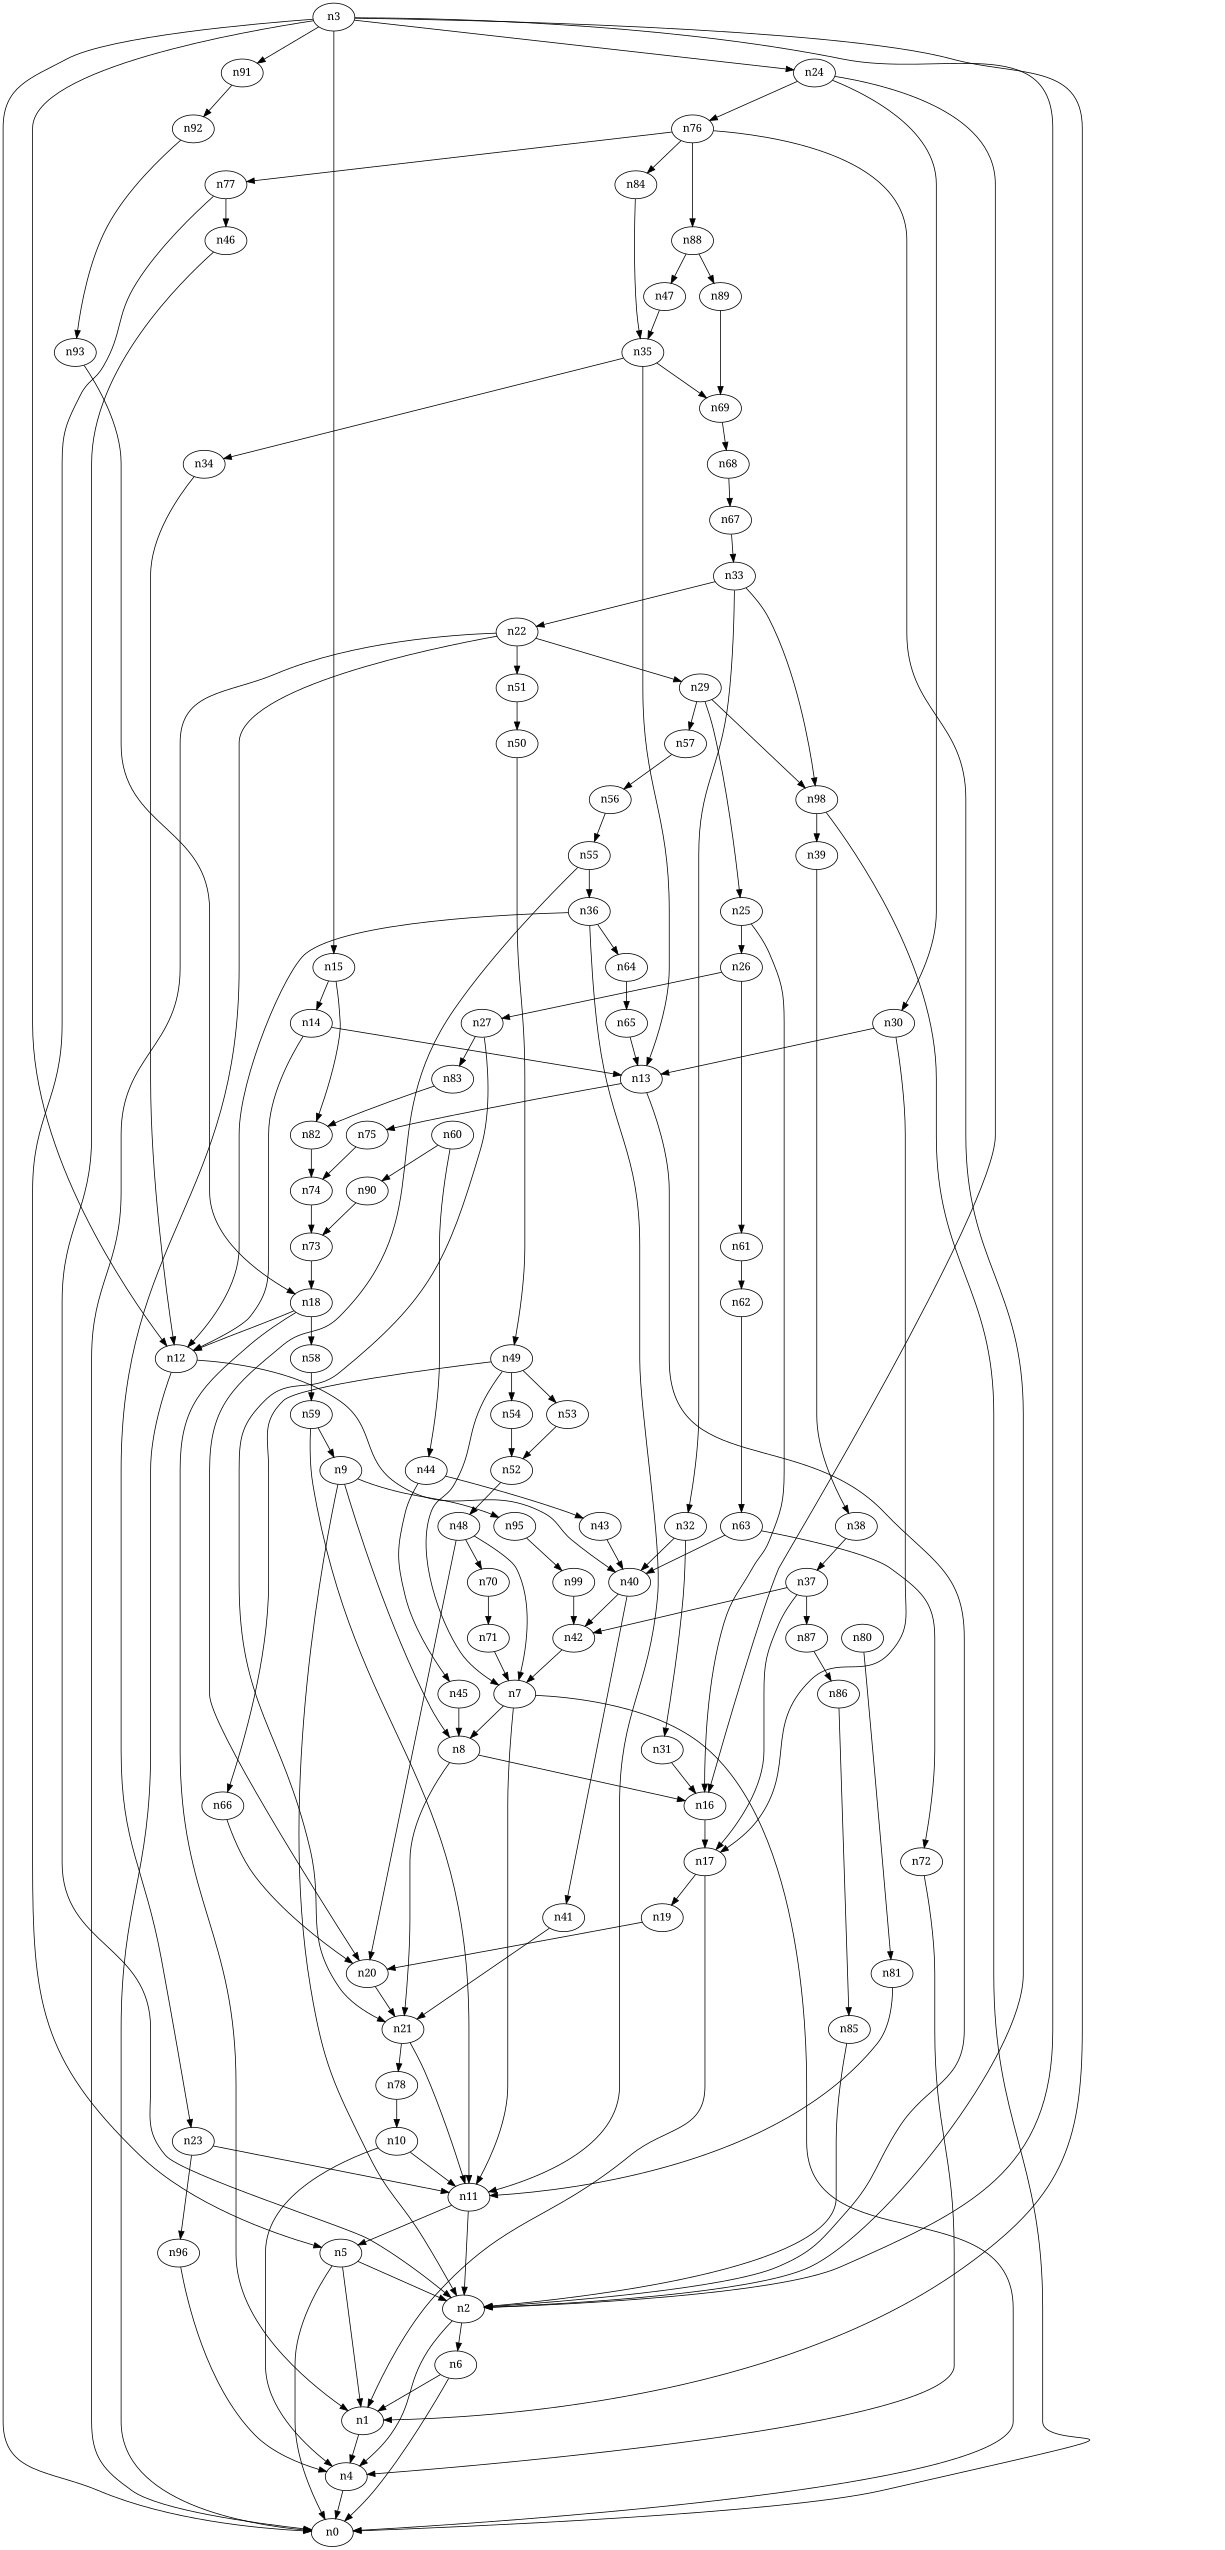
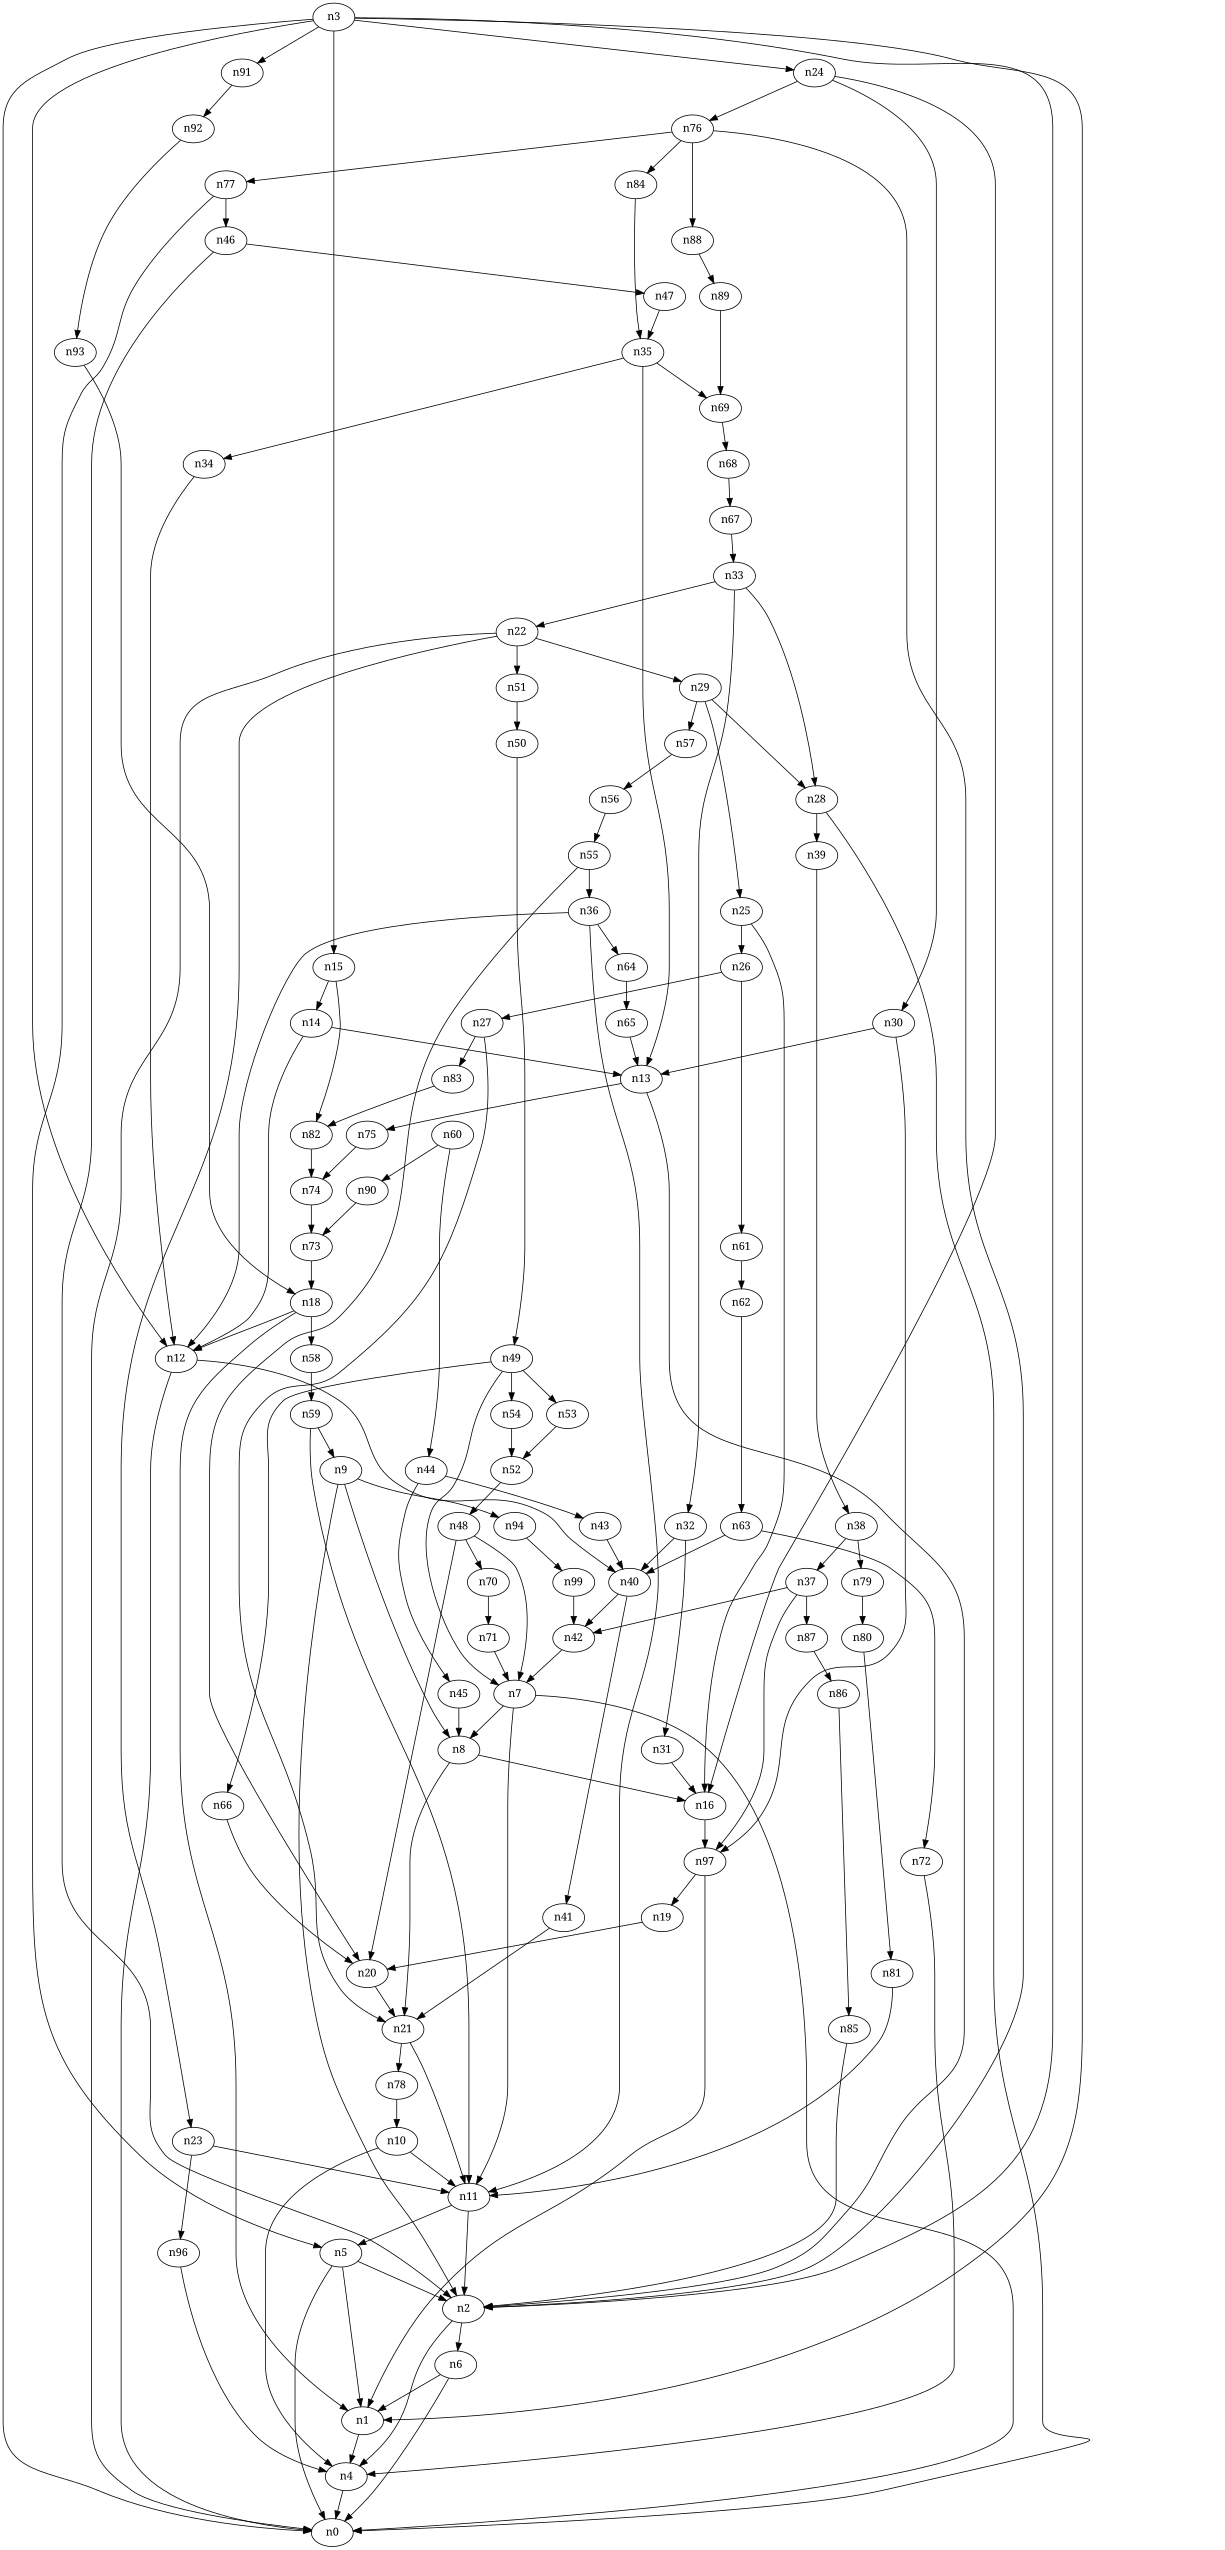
(680, 265) -> (441, 268)
(817, 800) -> (817, 800)
(515, 1526) -> (515, 1526)
none -> (863, 1582)
(705, 1862) -> (705, 1862)
